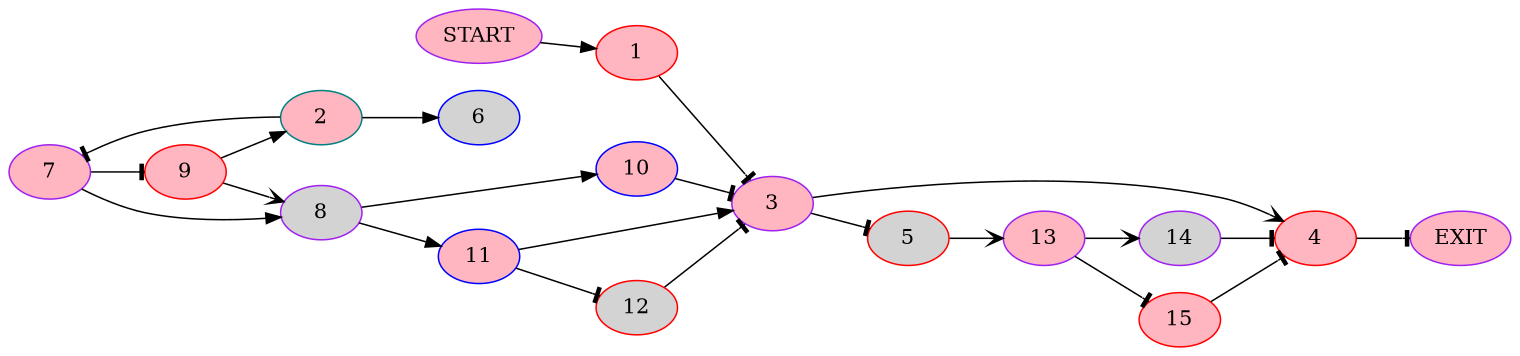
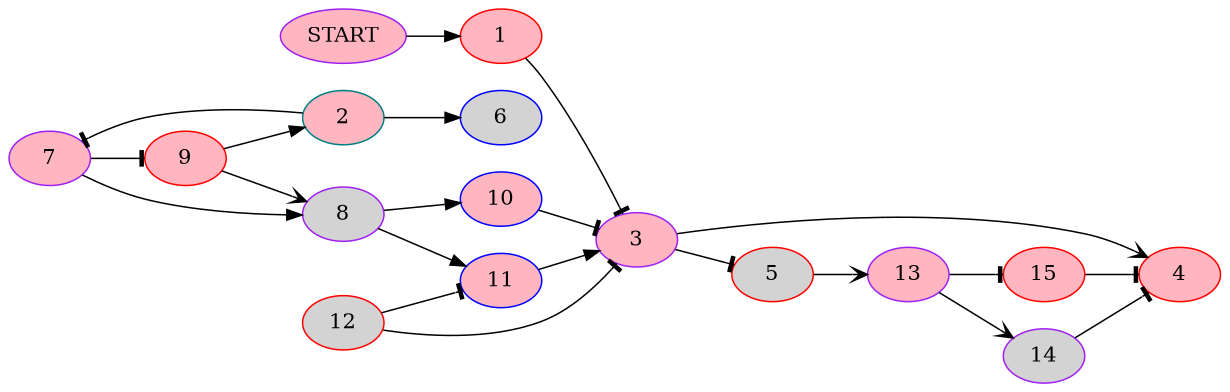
(1461, 238) -> none
(554, 281) -> (418, 303)
